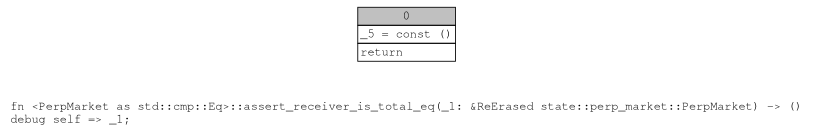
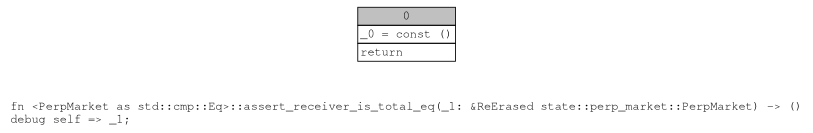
(407, 34) -> (407, 34)
